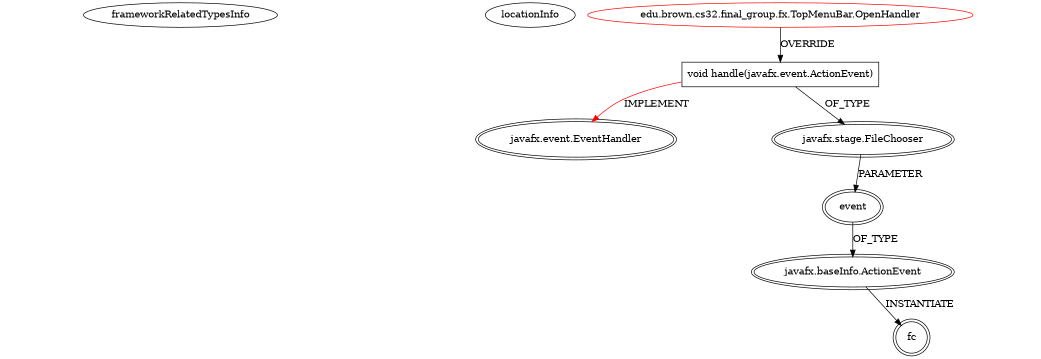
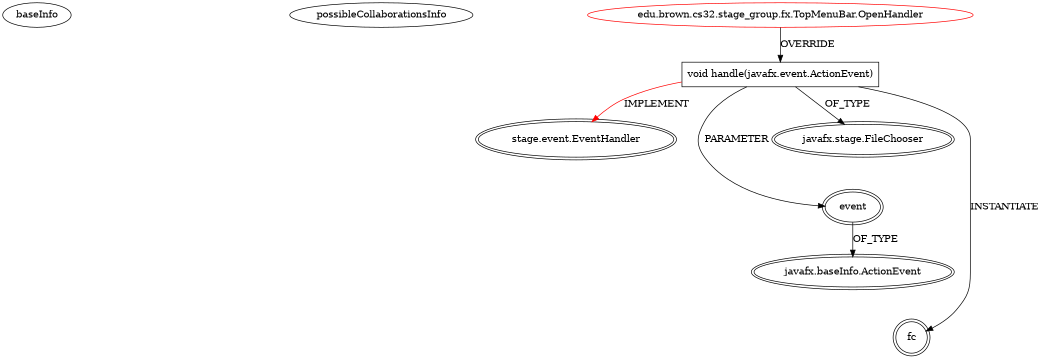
none -> (37, 15)
(180, 15) -> none
none -> (381, 15)
(530, 15) -> none
(780, 15) -> (780, 15)
(576, 139) -> (576, 139)
(858, 170) -> (716, 170)
(881, 304) -> (970, 177)
